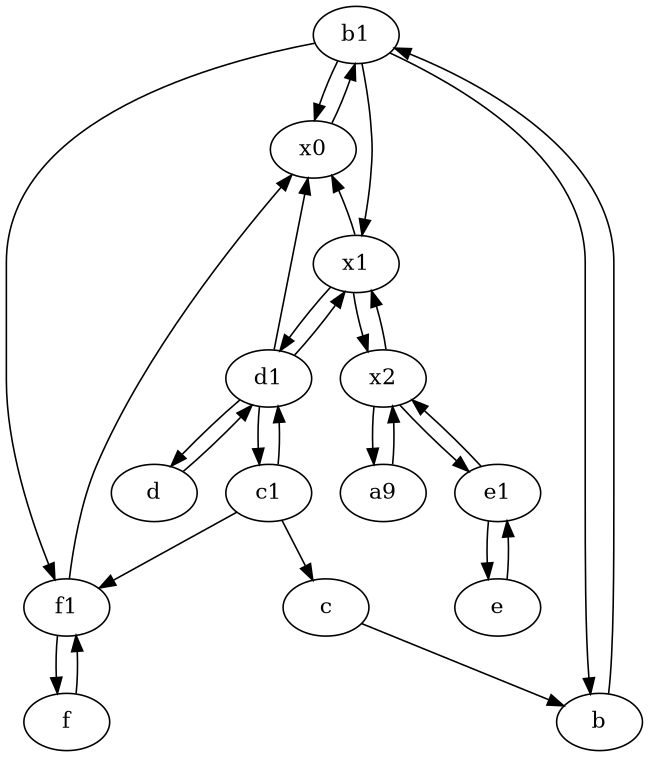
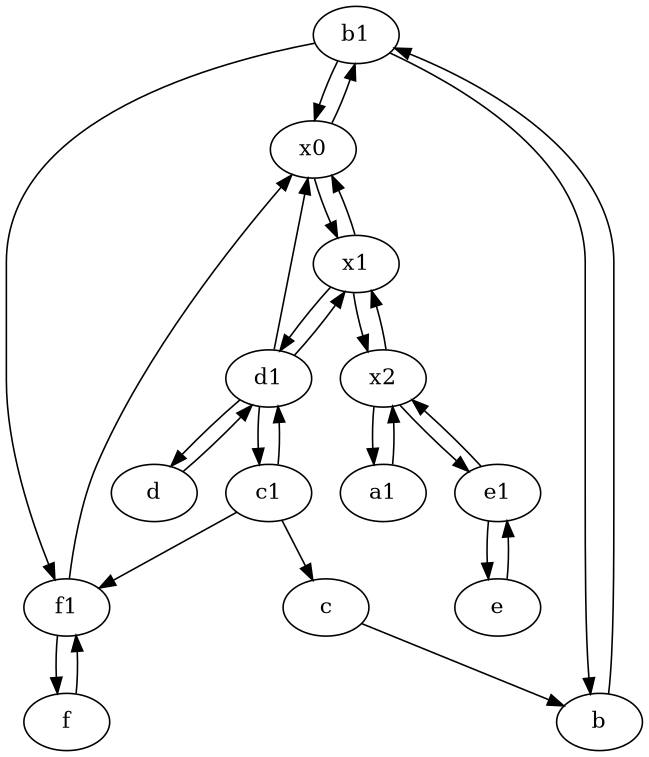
(372, 141) -> (322, 201)
(383, 493) -> (383, 493)
